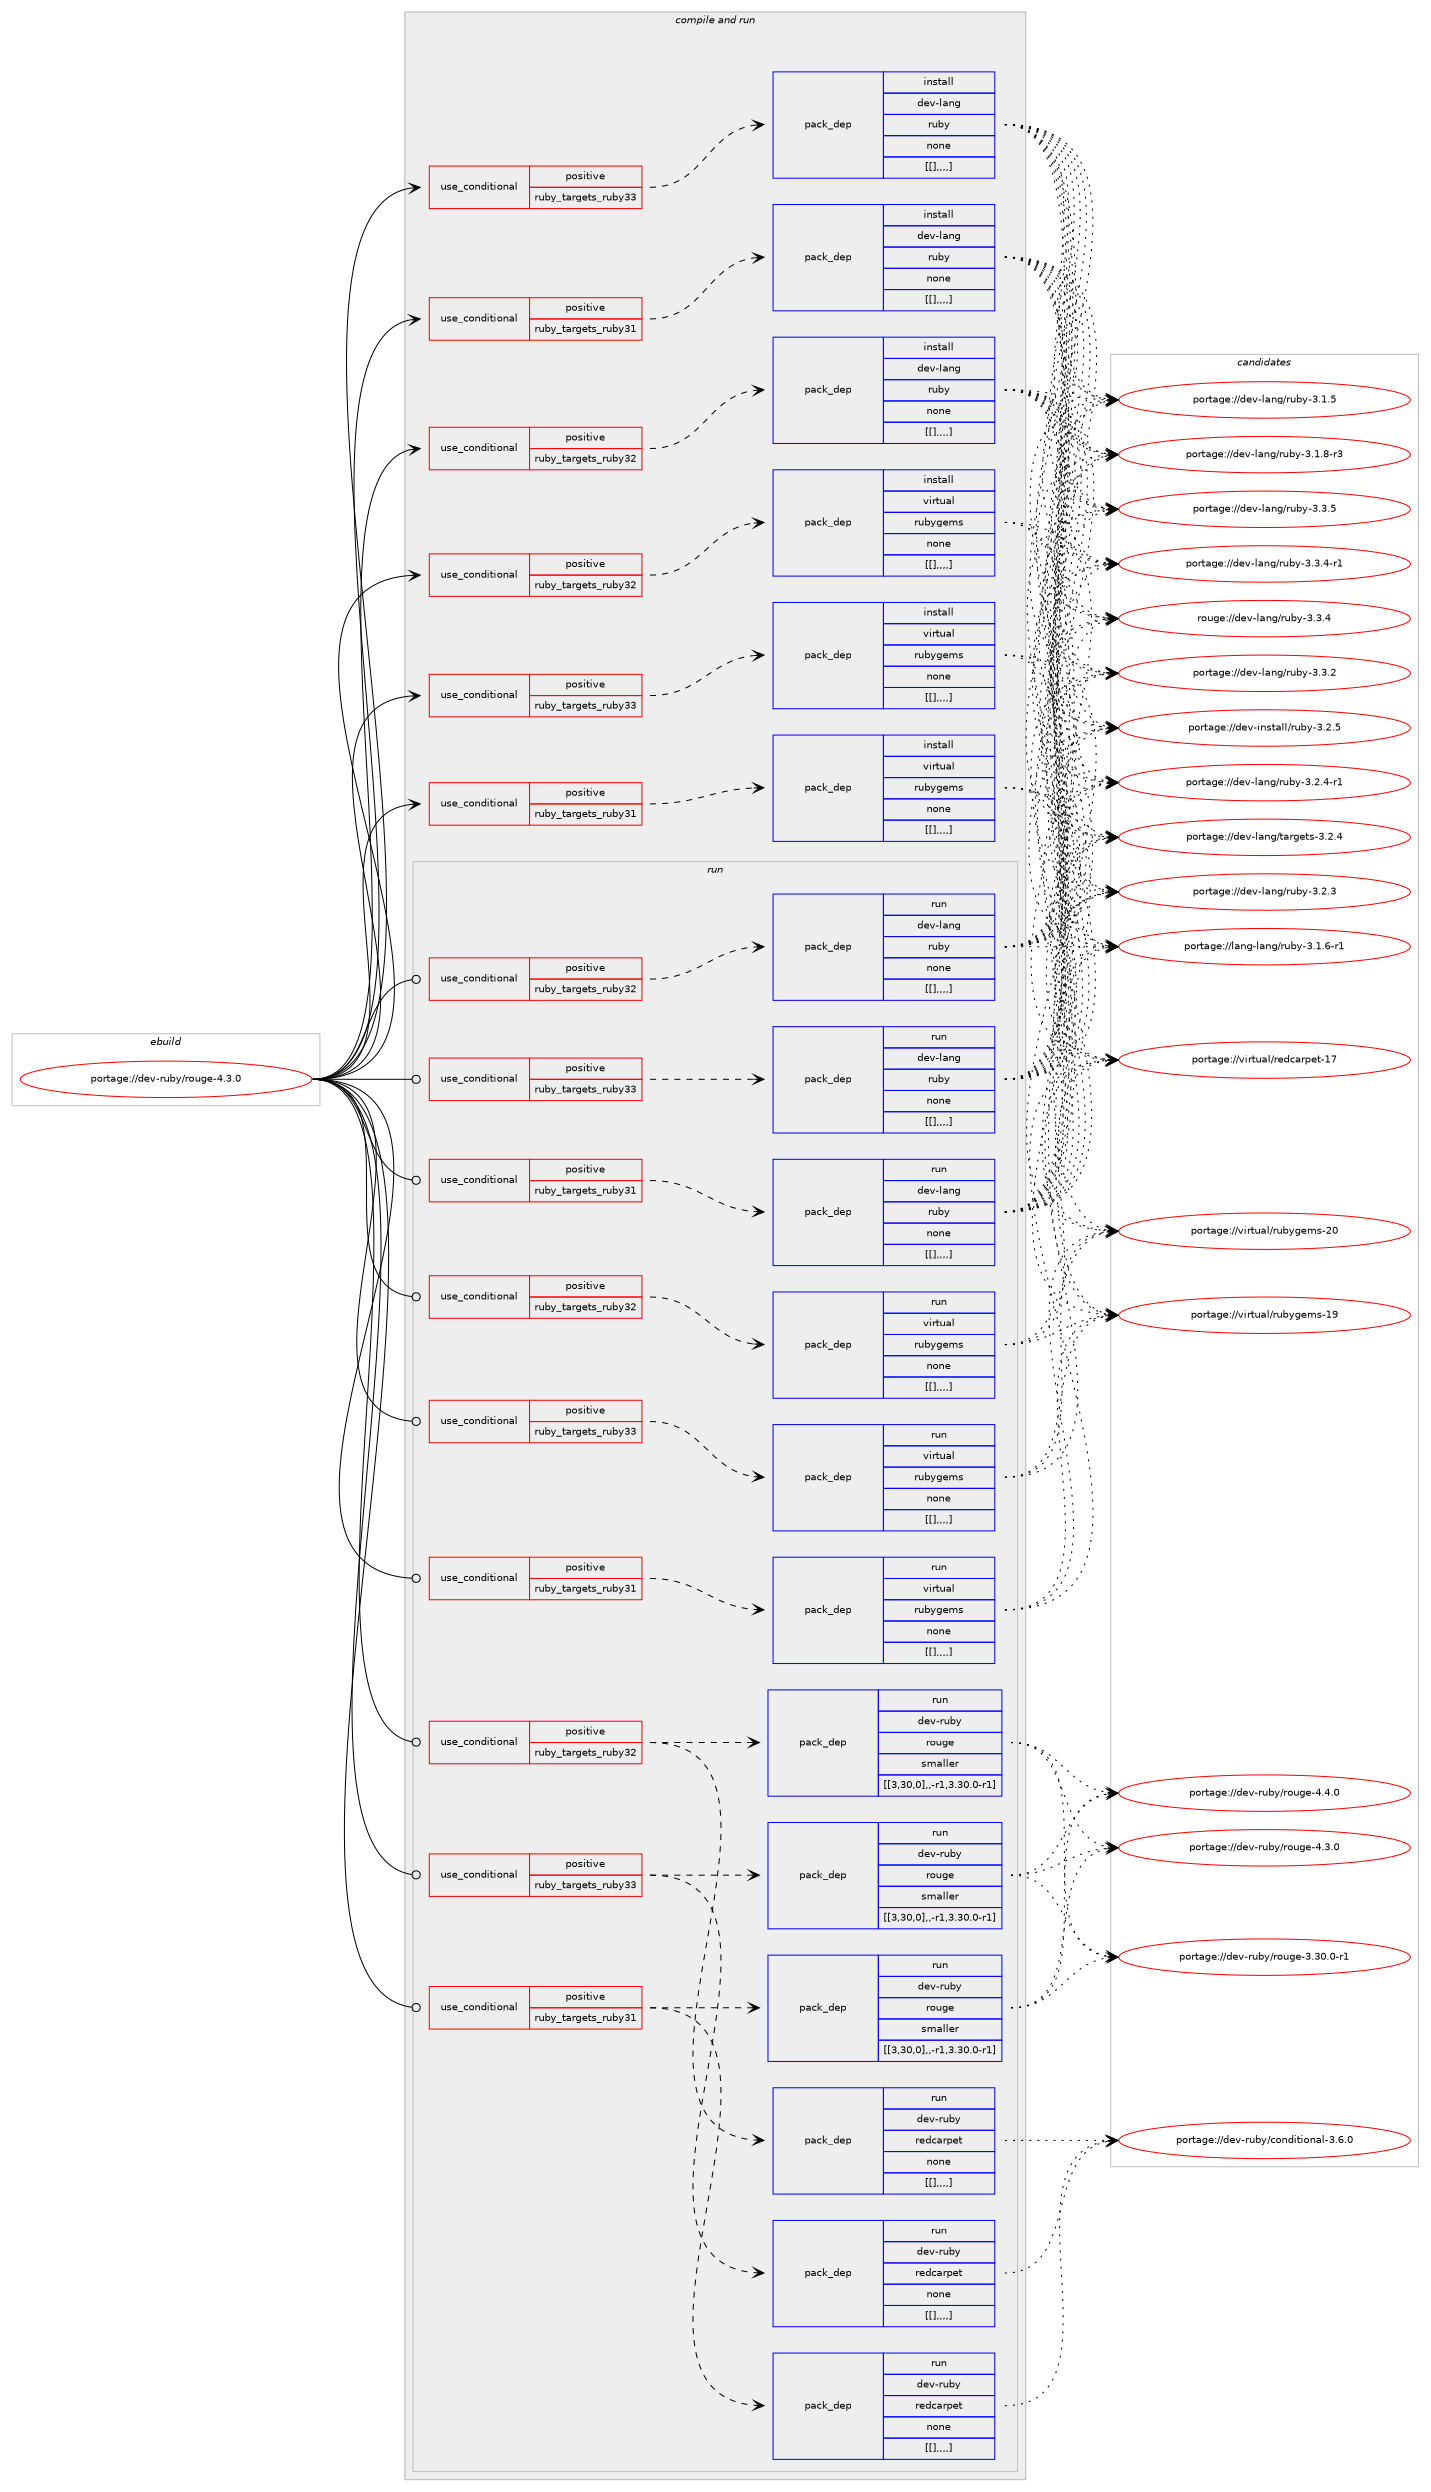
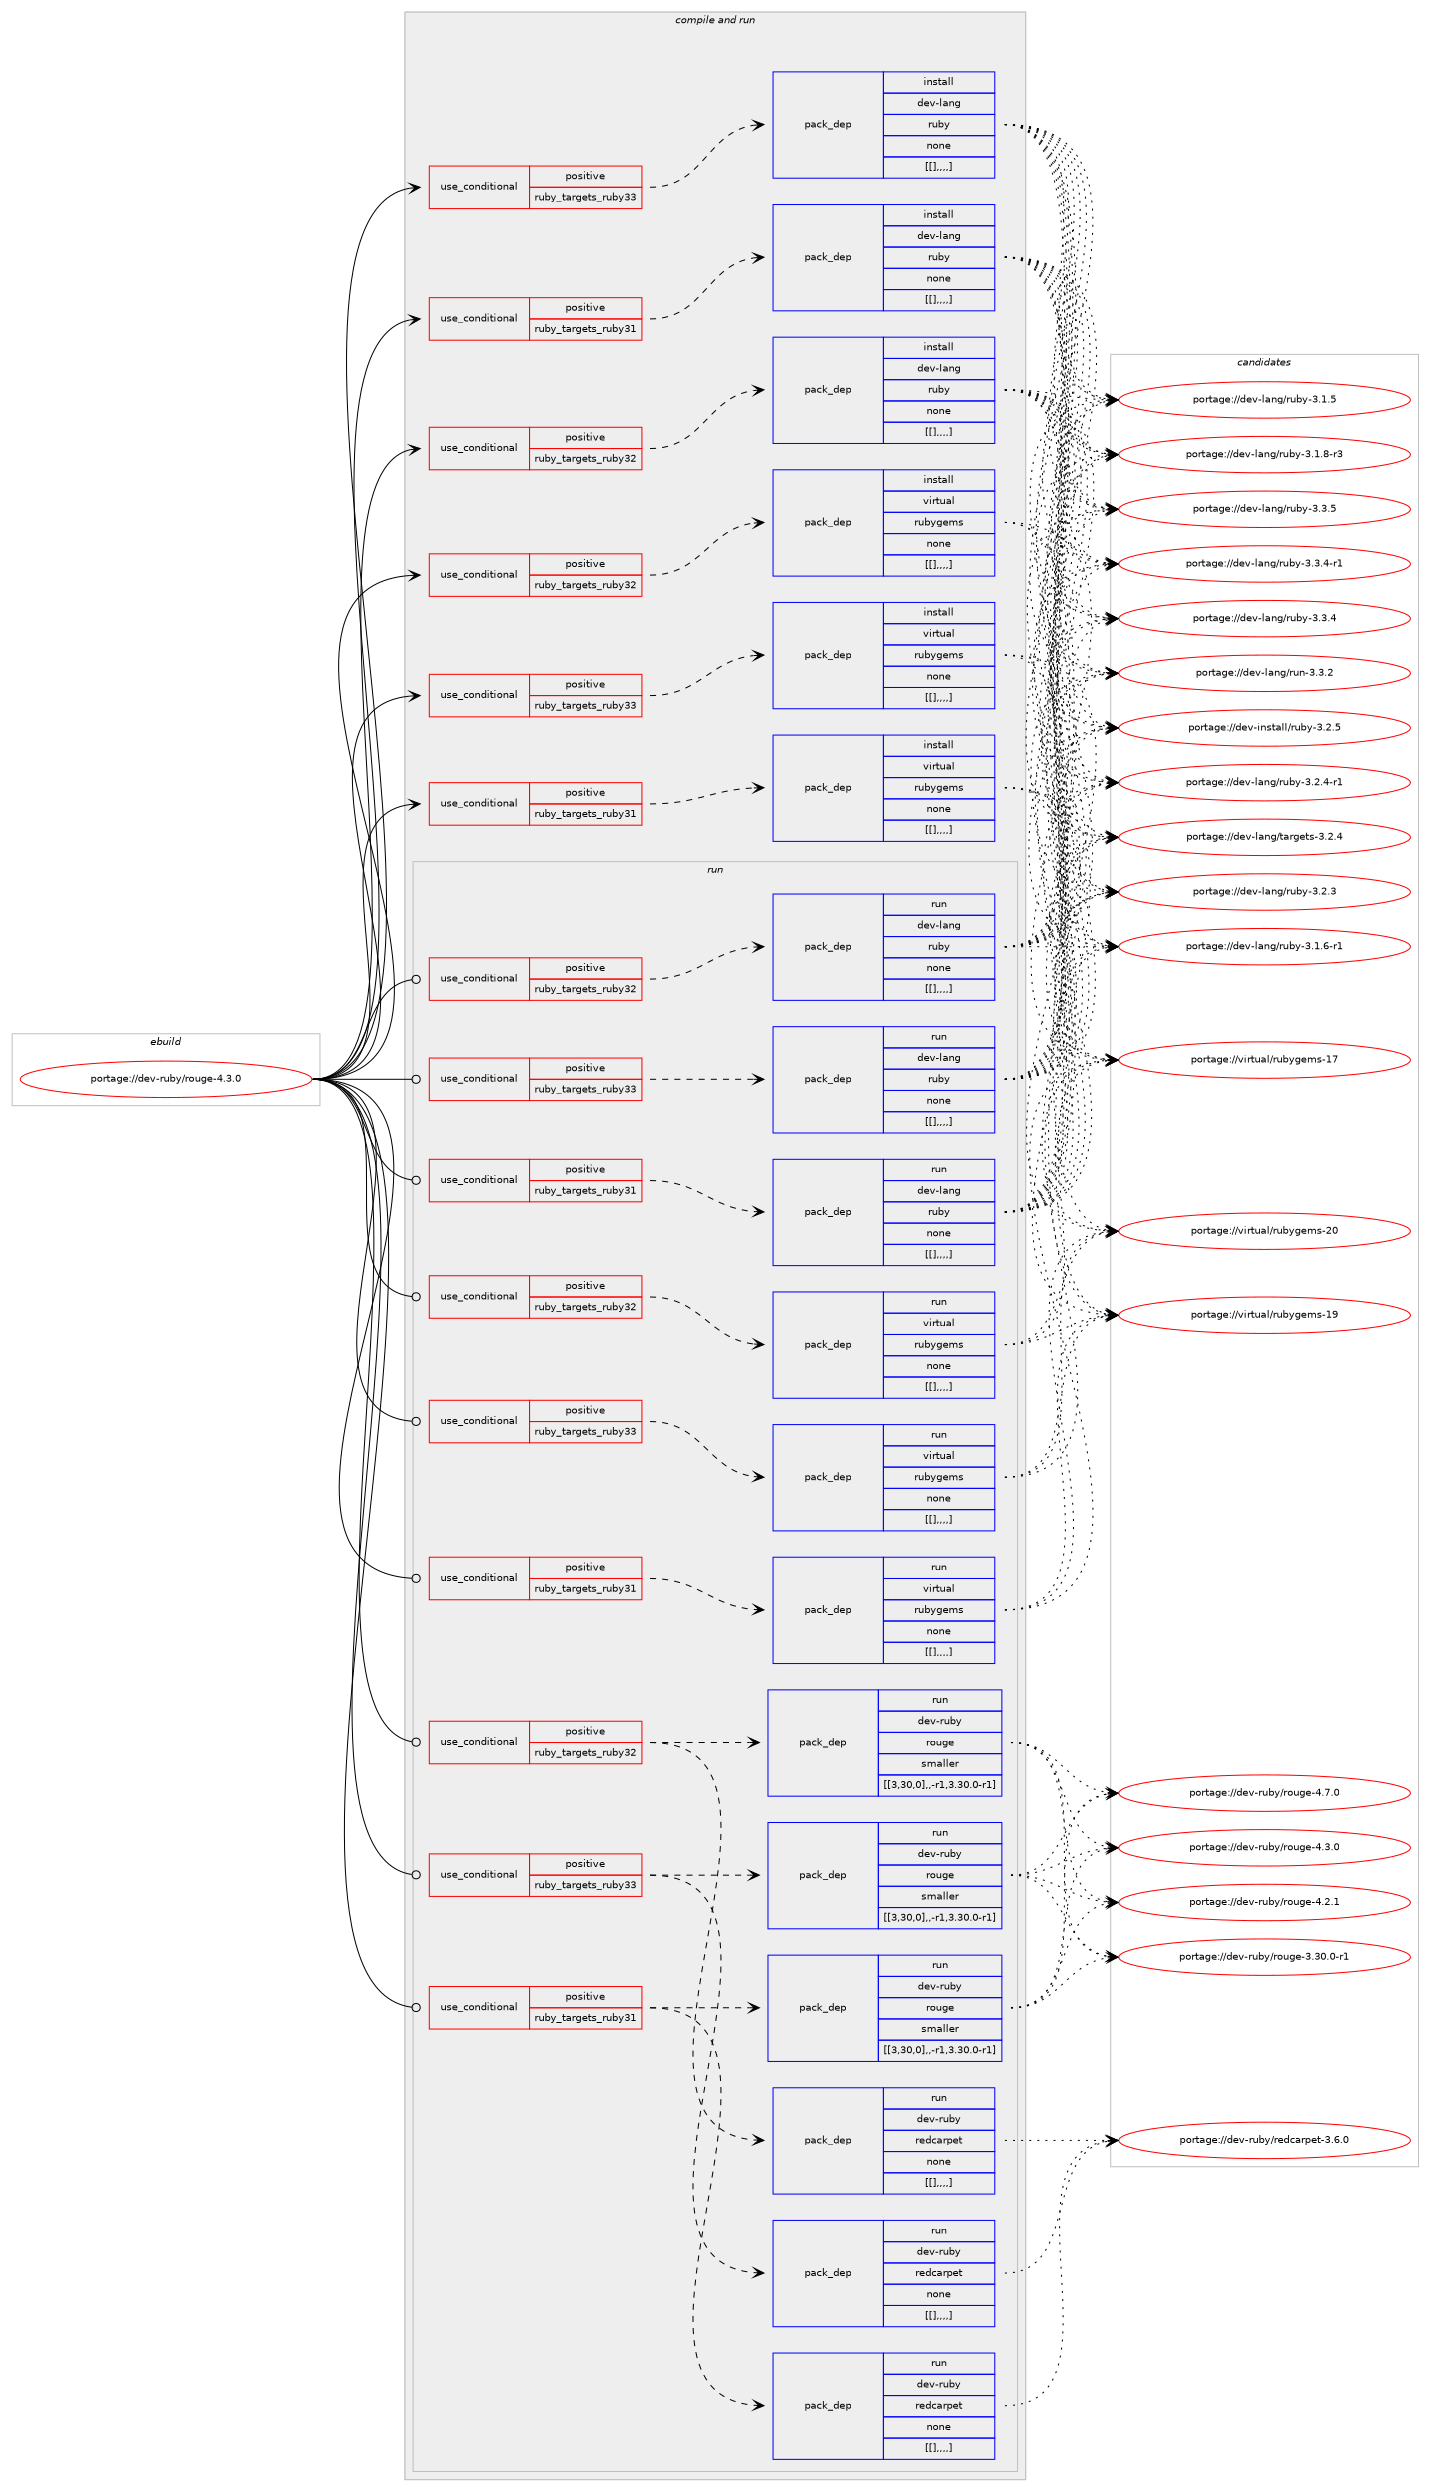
(1265, 619) -> (1265, 619)
(1265, 673) -> (1265, 673)
(1265, 947) -> (1265, 947)
(1265, 1060) -> (1265, 1060)
(1265, 1793) -> (1265, 1793)
none -> (1265, 1902)
(1265, 2140) -> (1265, 2140)
